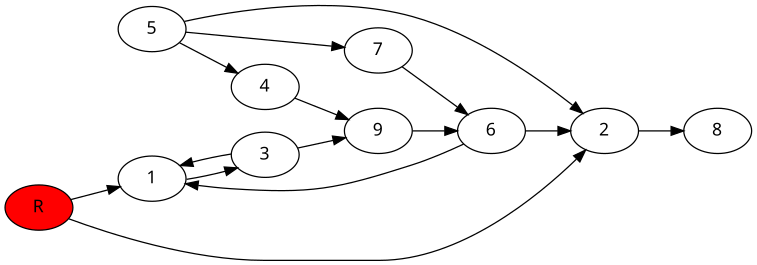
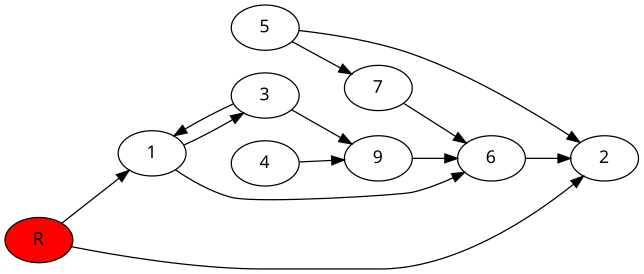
(203, 55) -> none
(718, 131) -> none
(334, 186) -> (312, 199)
